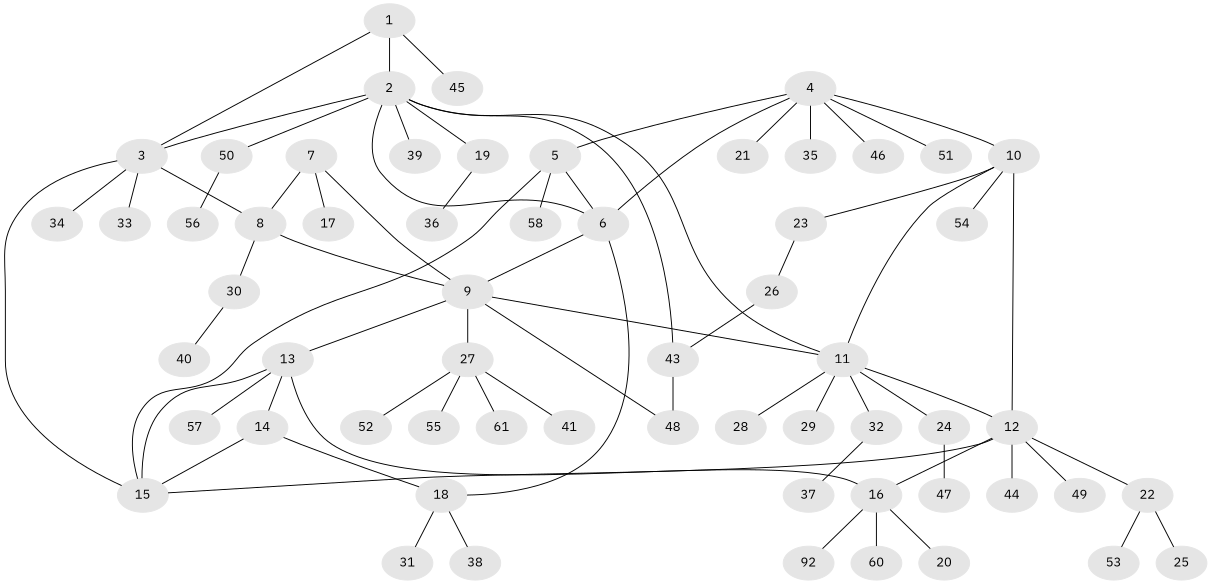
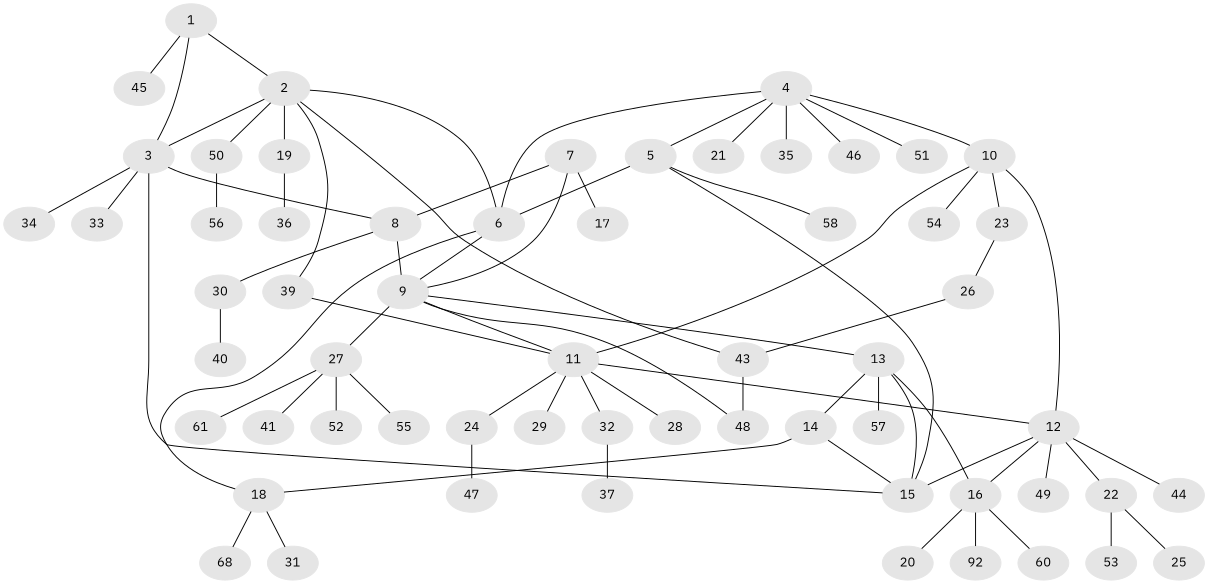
(652, 167) -> (431, 326)
(475, 563) -> (225, 563)
